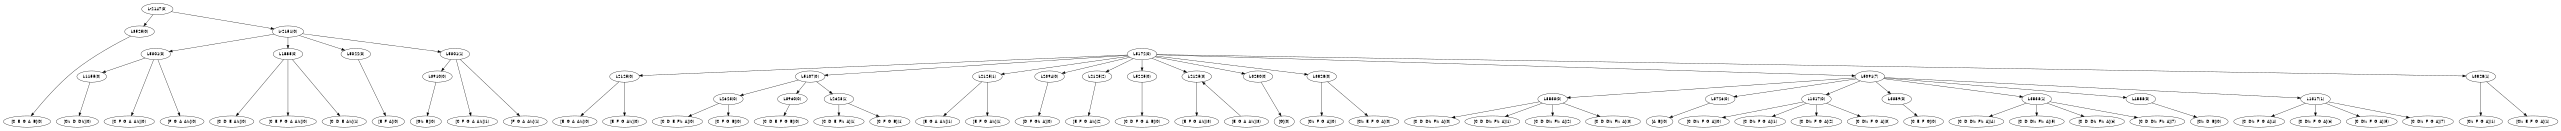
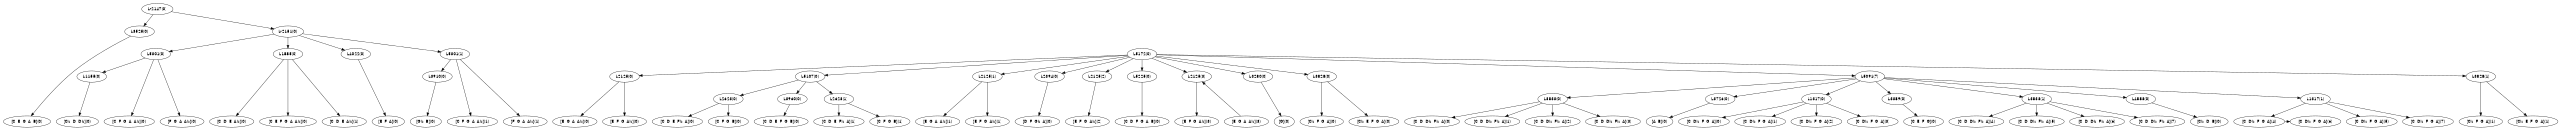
(356, 54) -> (356, 54)
(2315, 109) -> (2286, 122)
